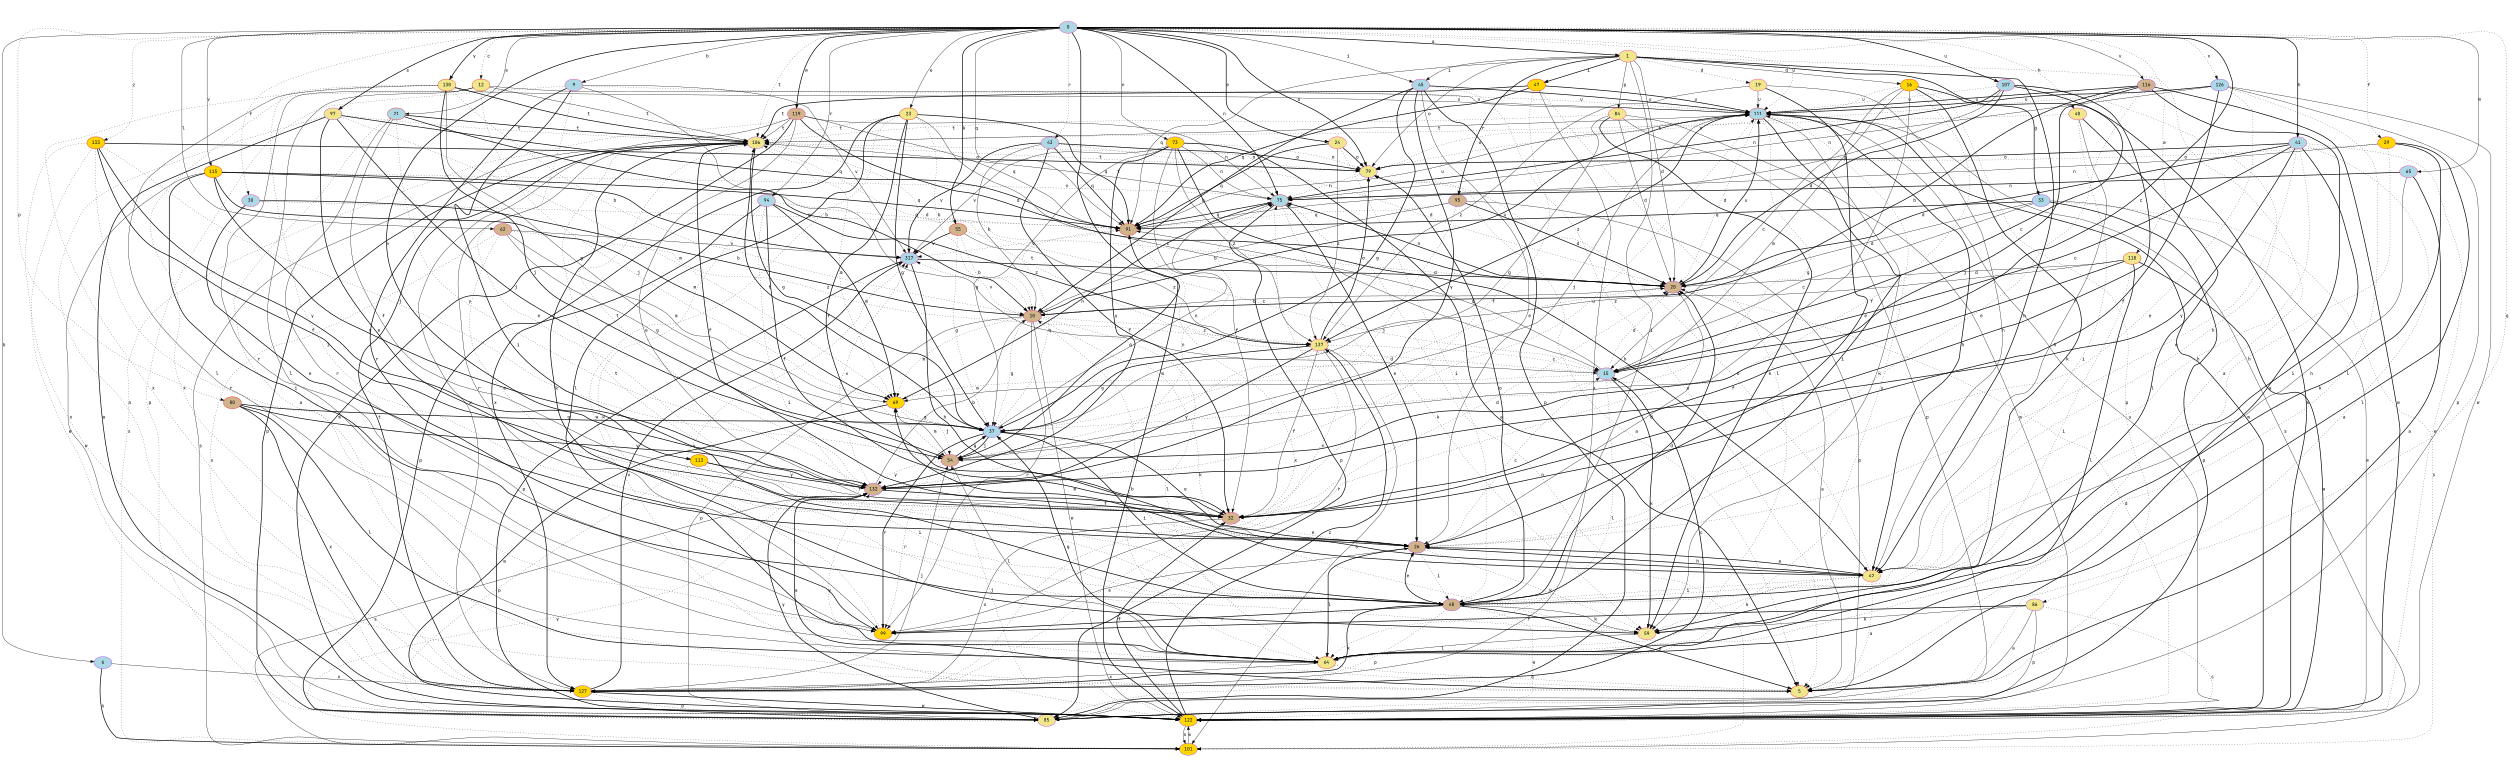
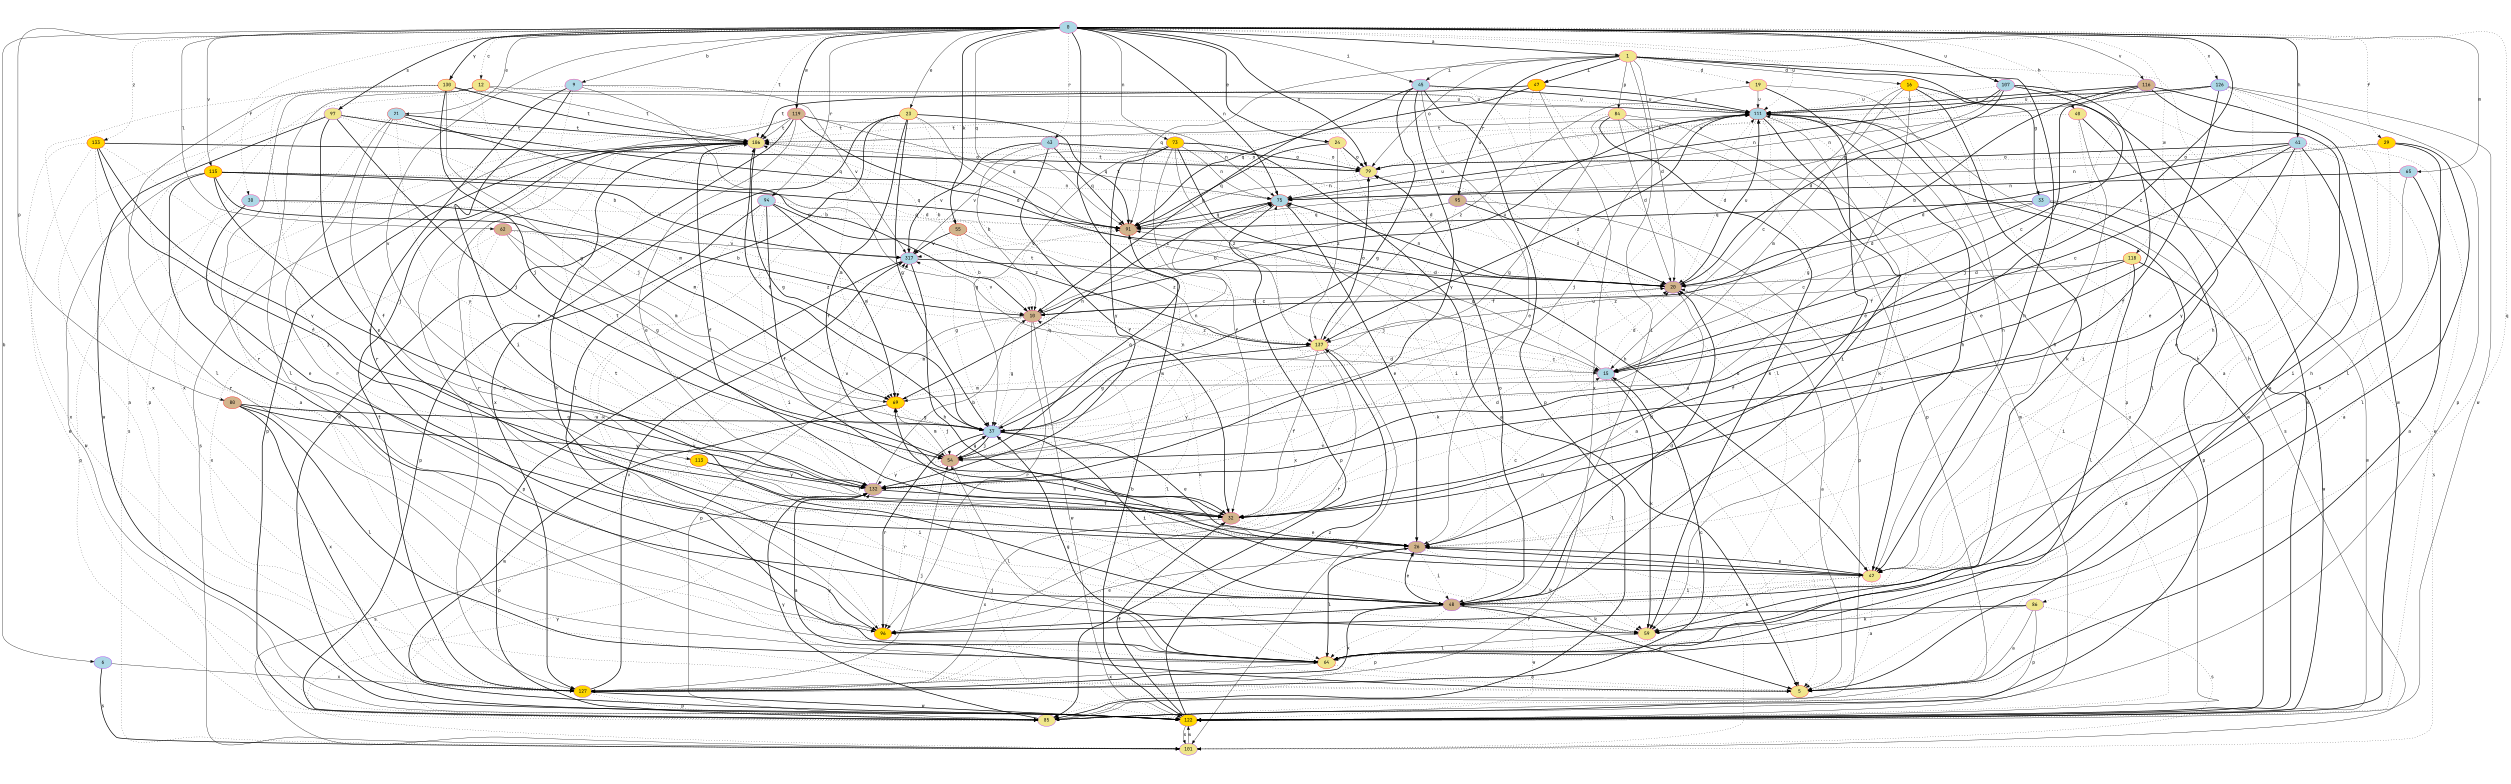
(152, 39) -> (152, 39)
(490, 99) -> (490, 99)
(896, 403) -> (896, 403)
(1108, 451) -> (1108, 451)
(883, 634) -> (883, 634)
none -> (316, 713)
(1188, 749) -> (1188, 749)
